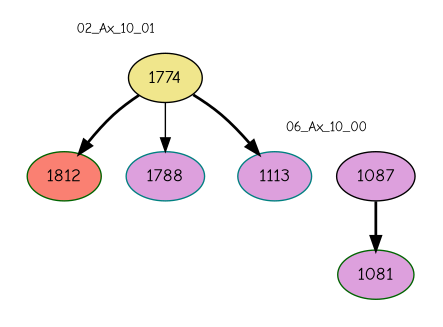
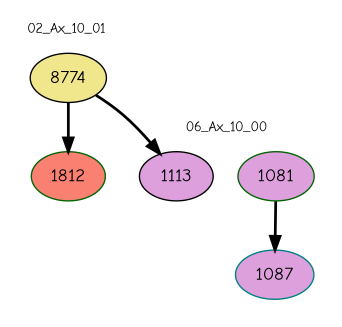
(165, 78) -> (68, 78)
(165, 176) -> none
(275, 176) -> (176, 176)
(376, 176) -> (275, 275)
(376, 219) -> (275, 219)
